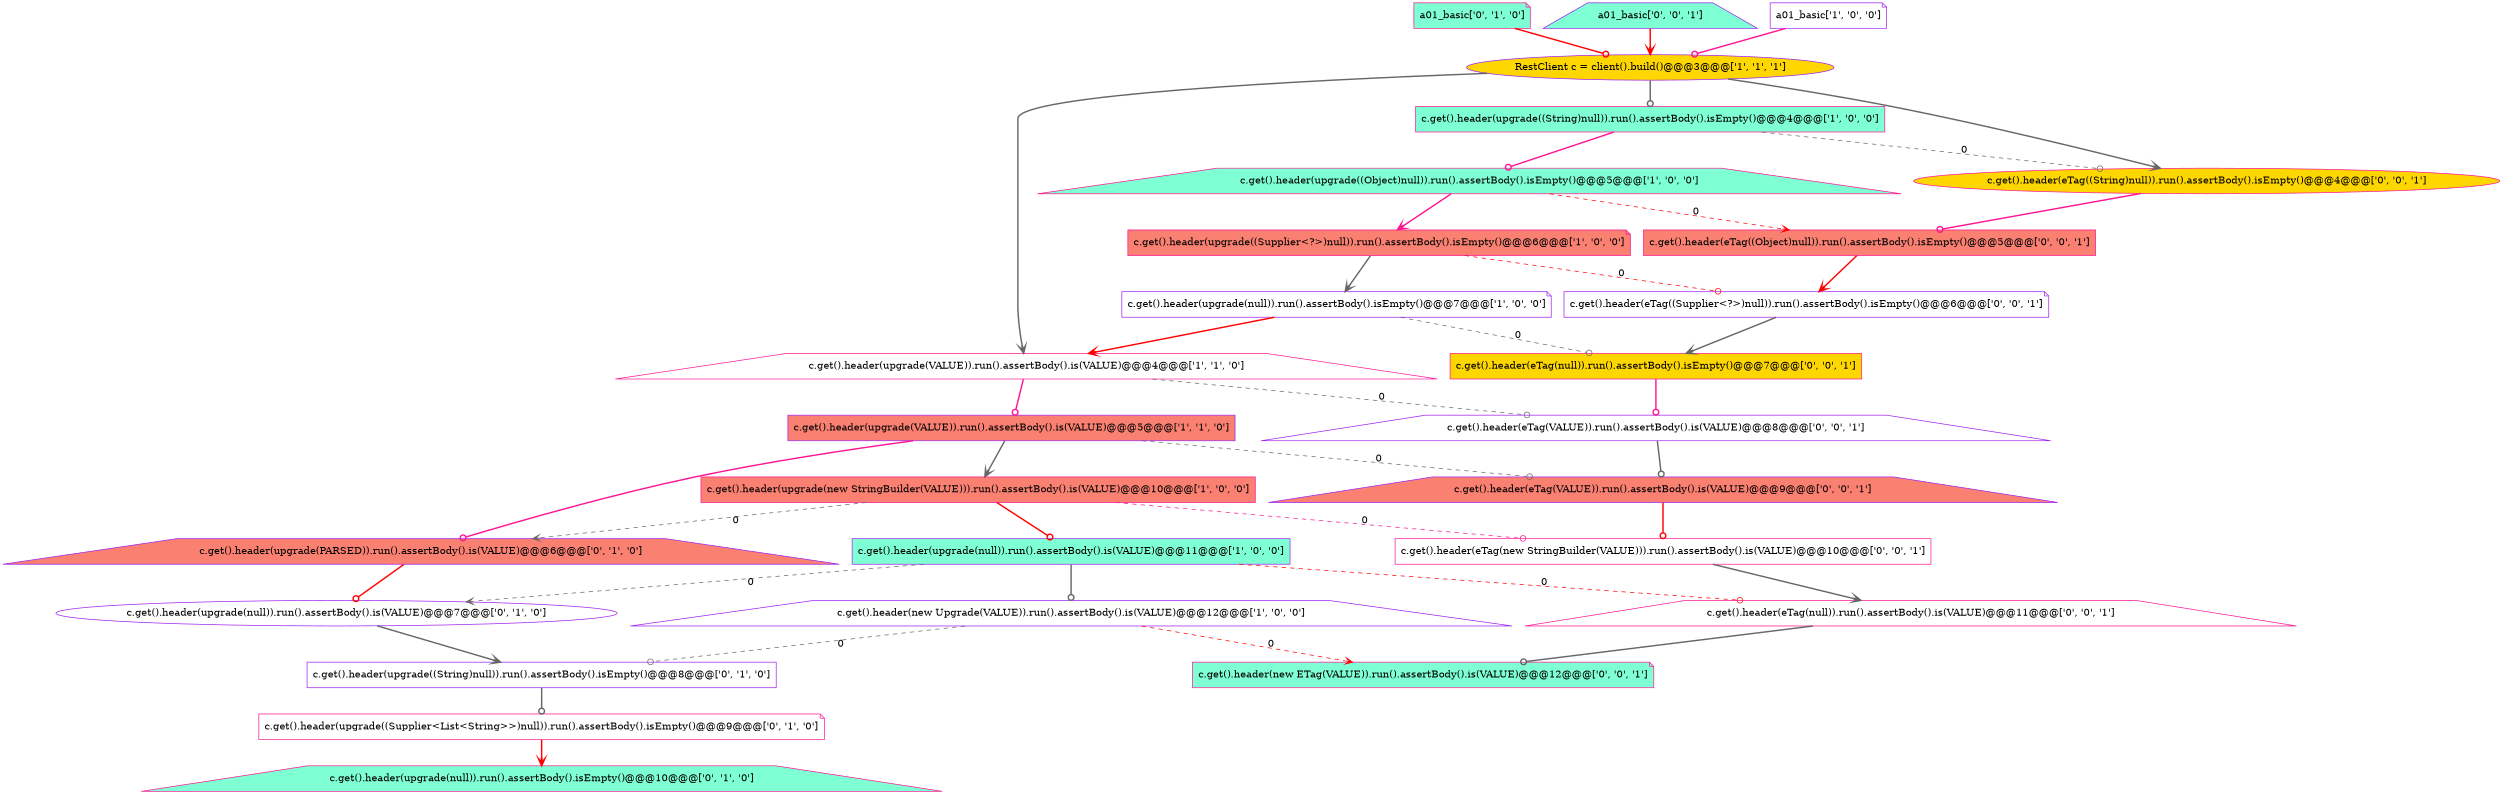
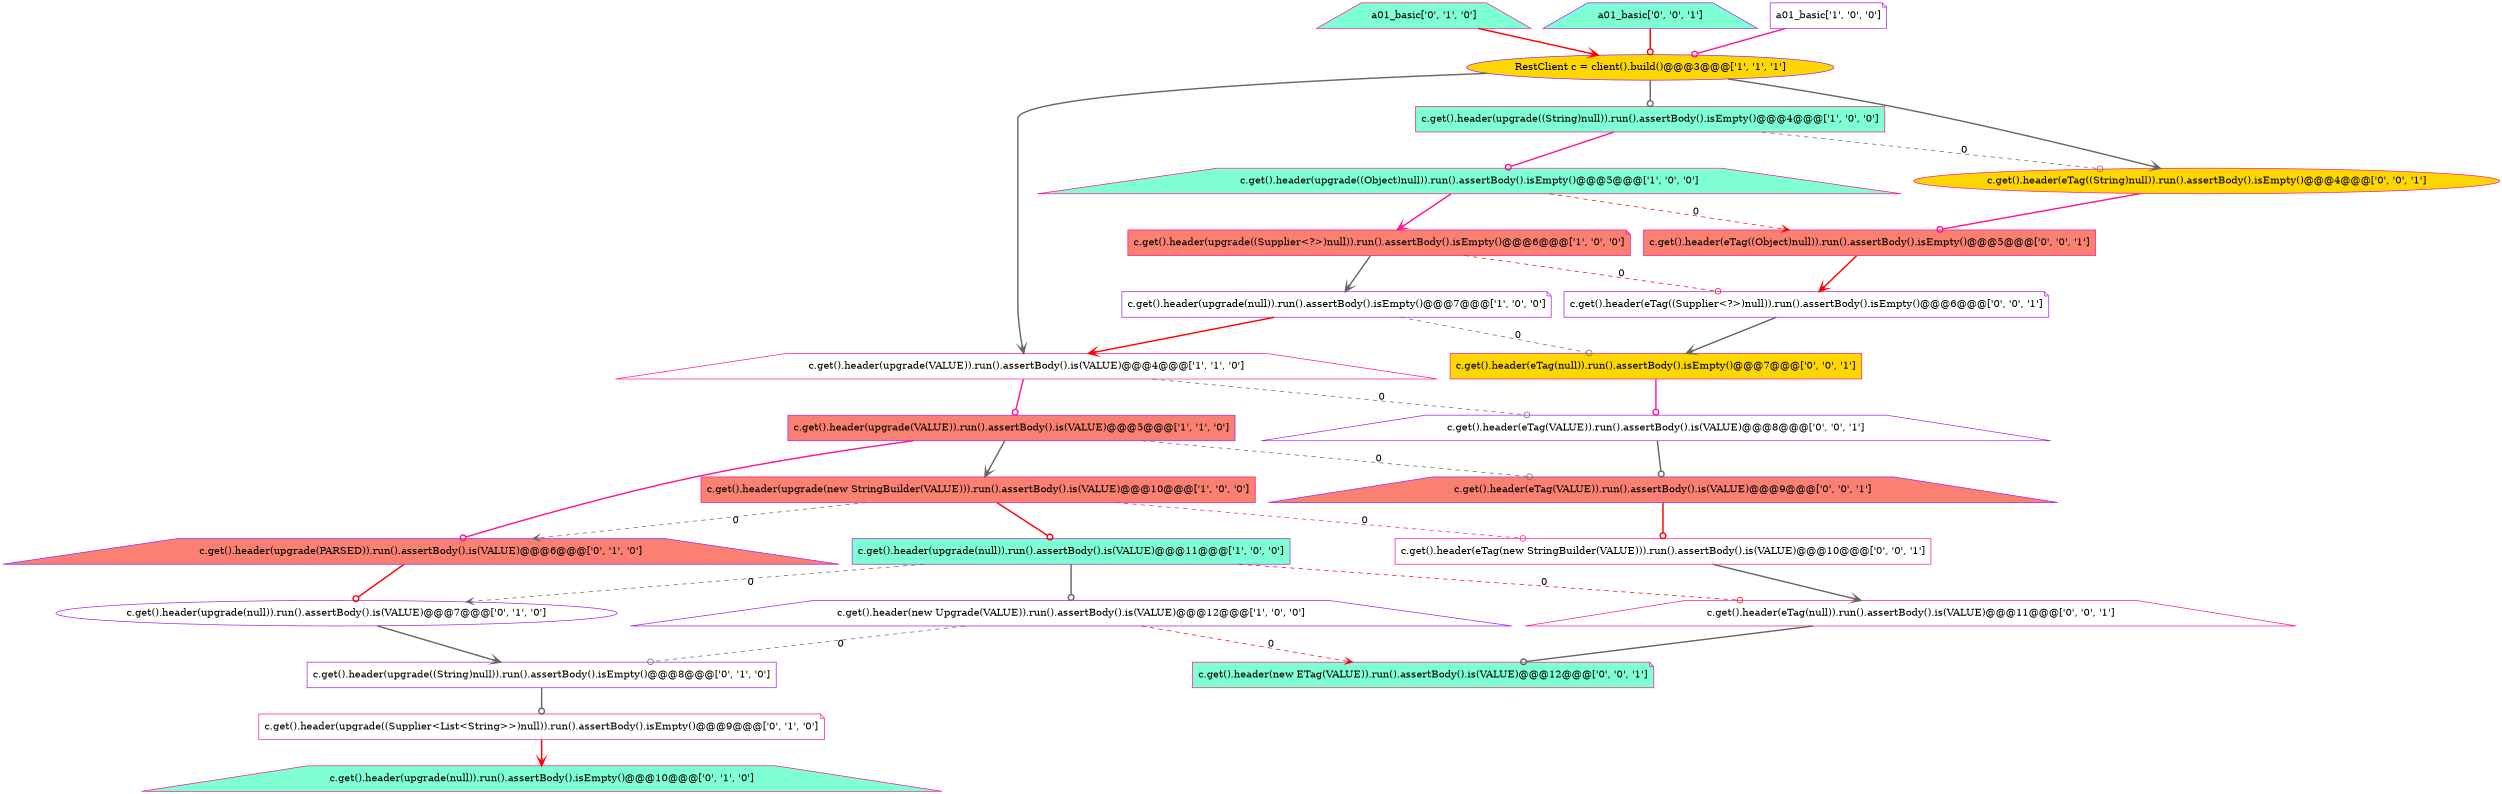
(1472, 16) -> (1424, 16)
(1650, 38) -> (1650, 39)
(1559, 41) -> (1535, 41)
